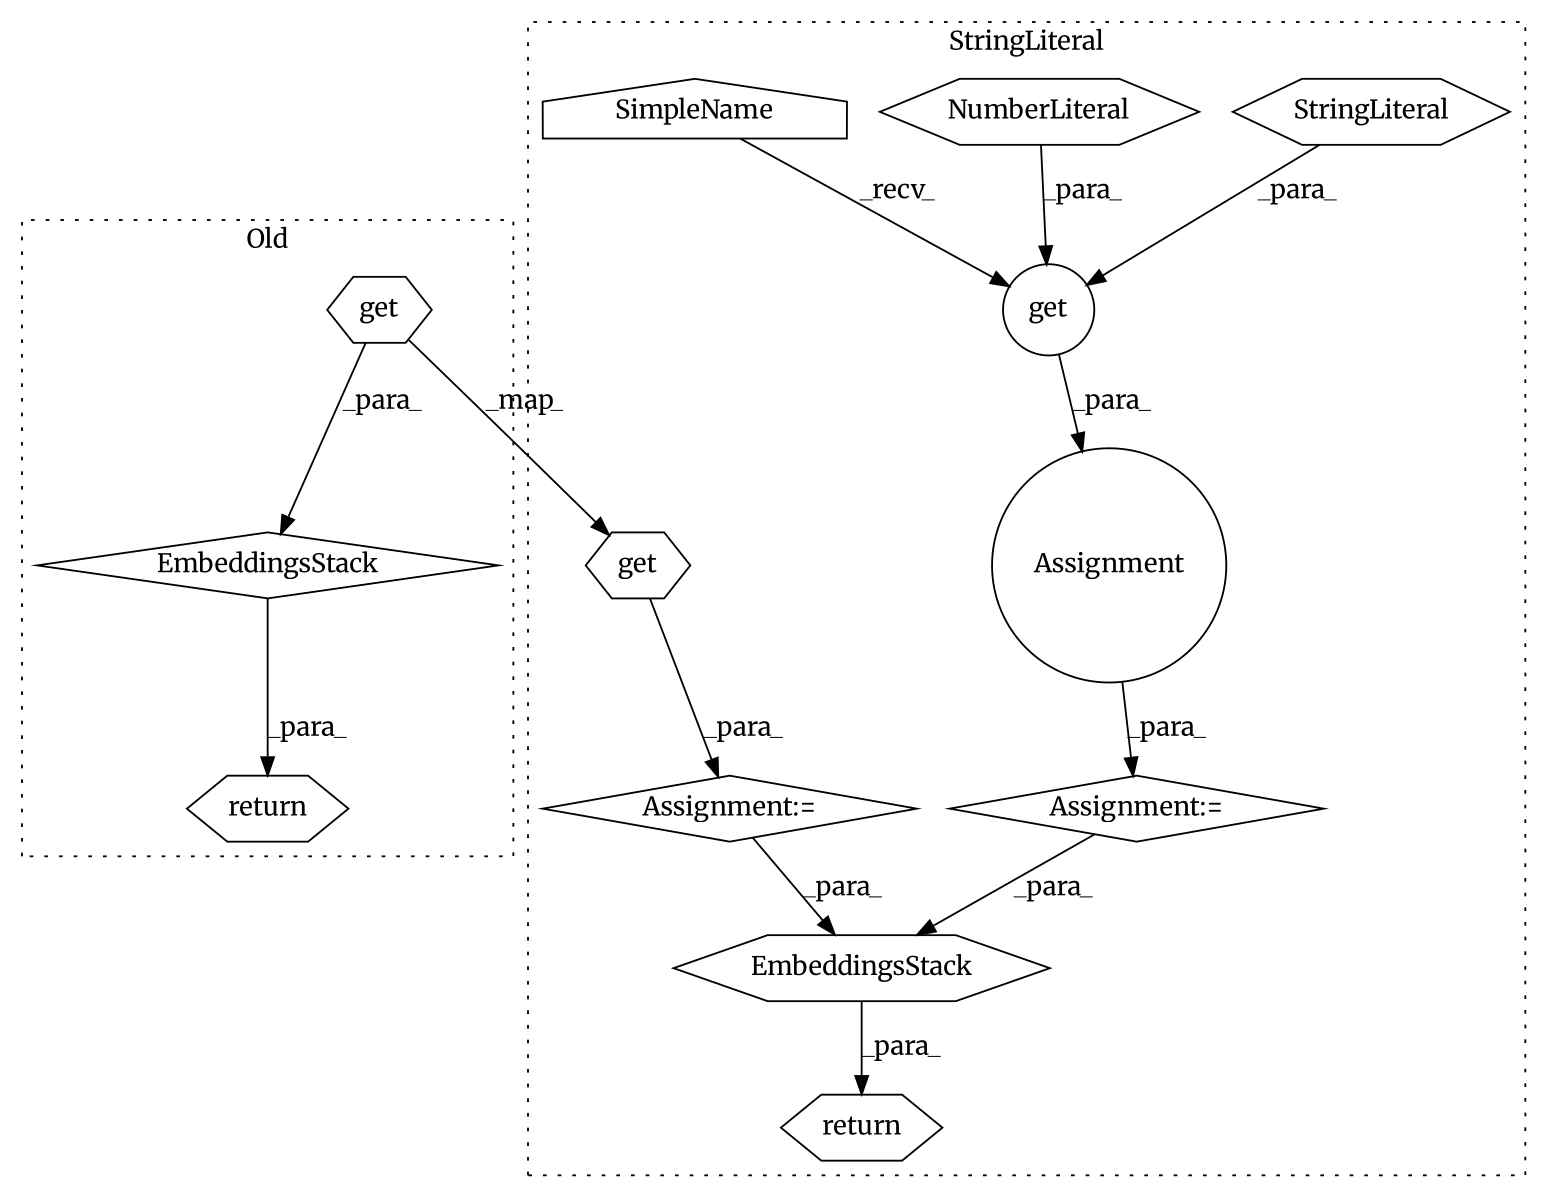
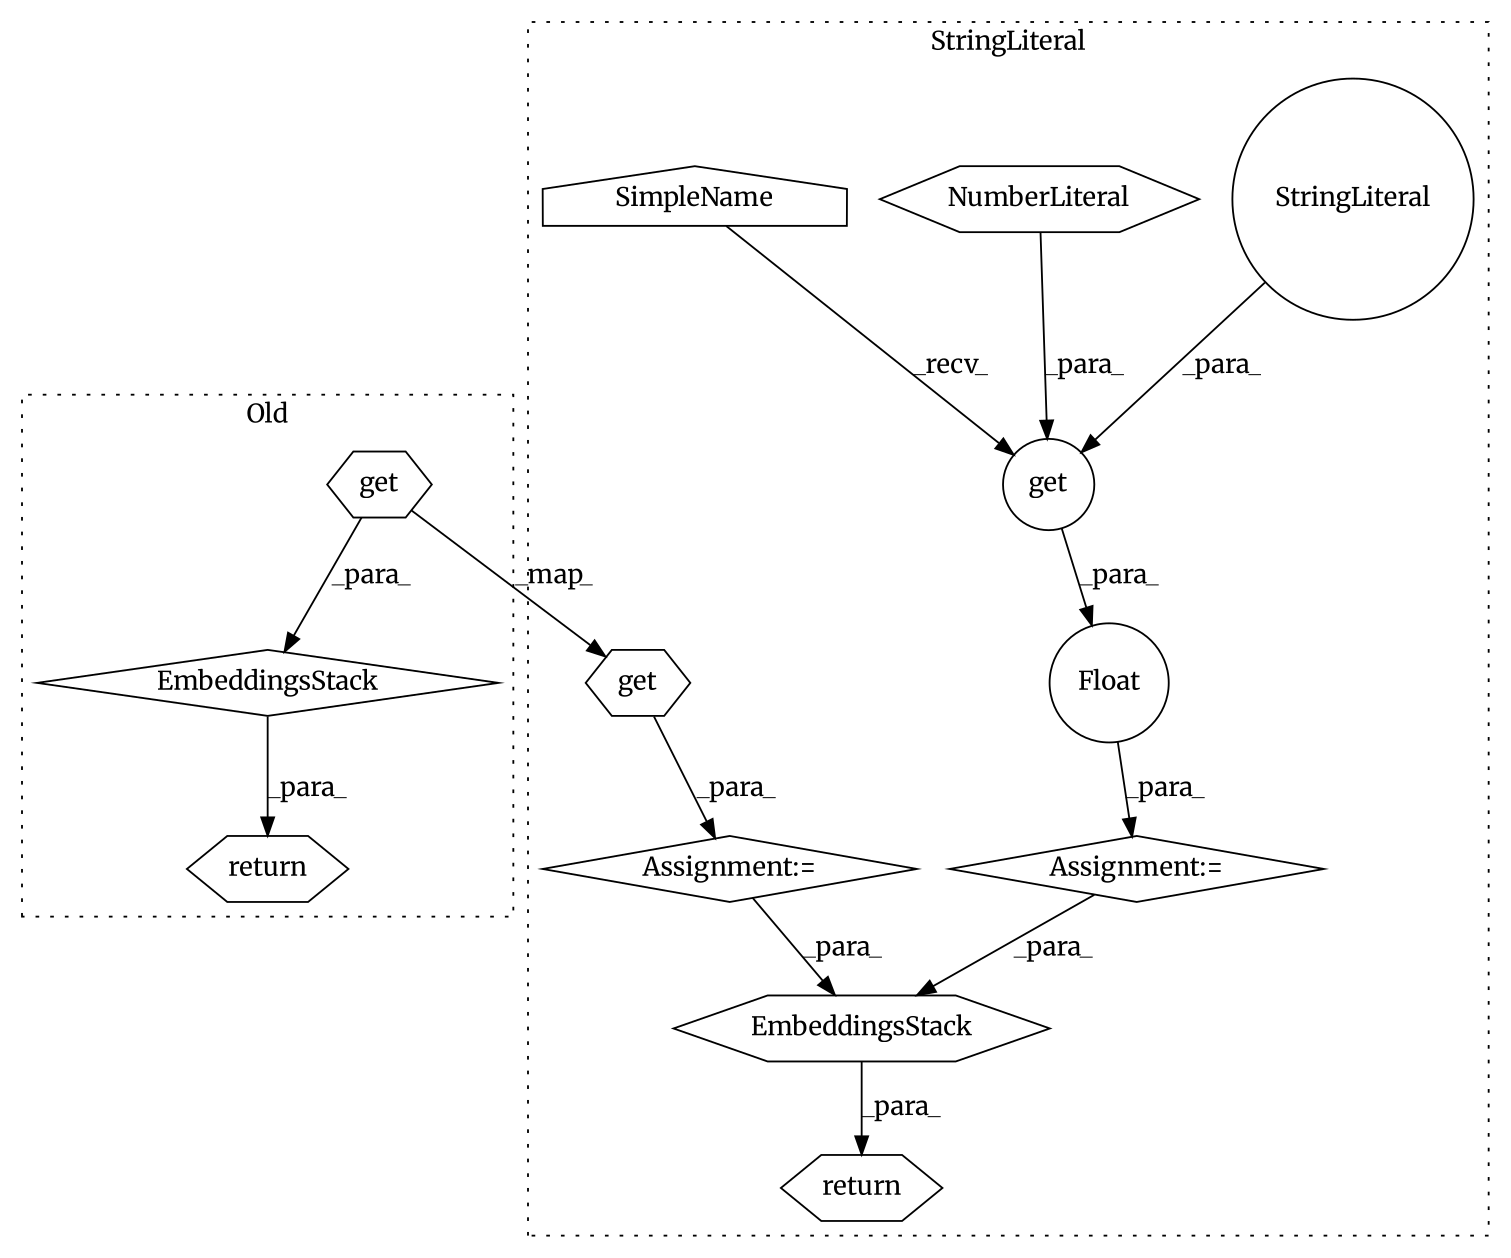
(1371, 112) -> (1353, 199)
(1109, 565) -> (1109, 683)
